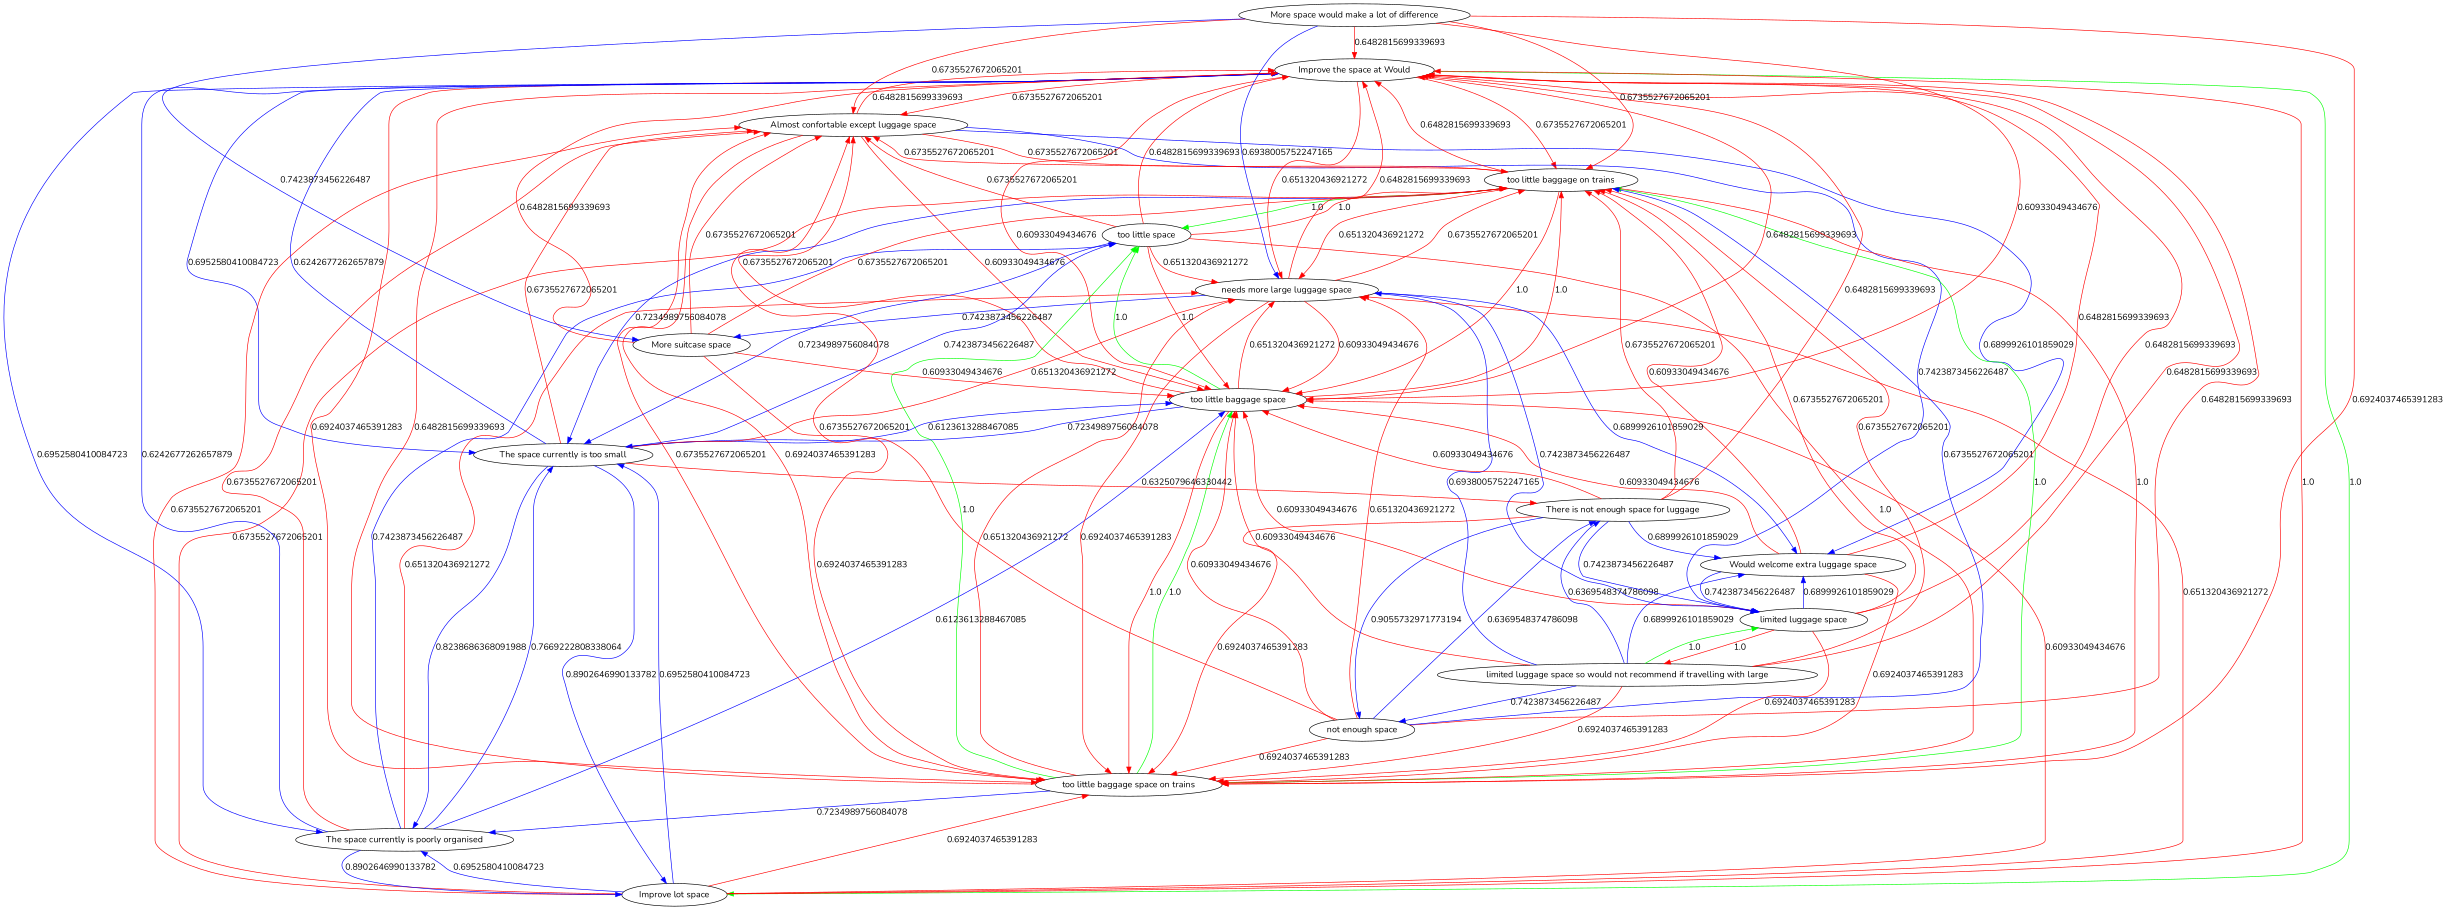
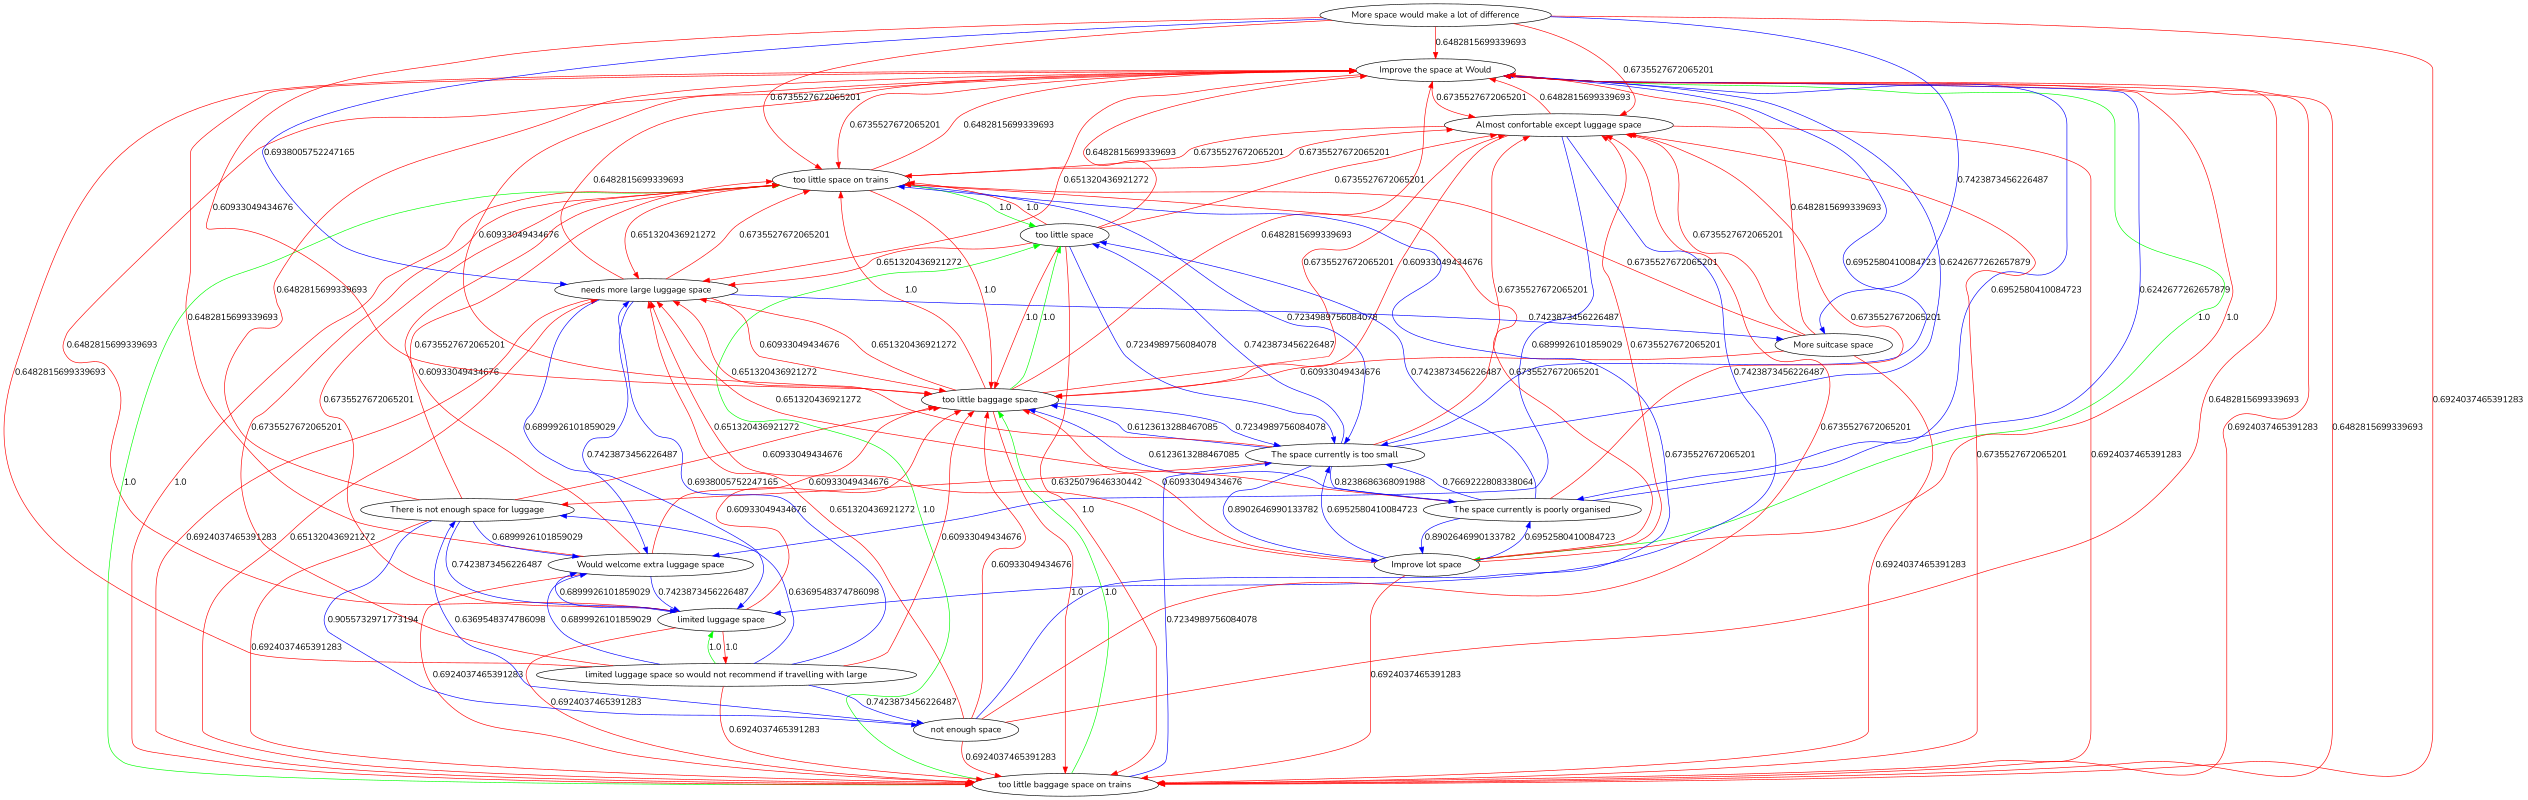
(1561, 180) -> (841, 180)
(773, 811) -> (1165, 590)
